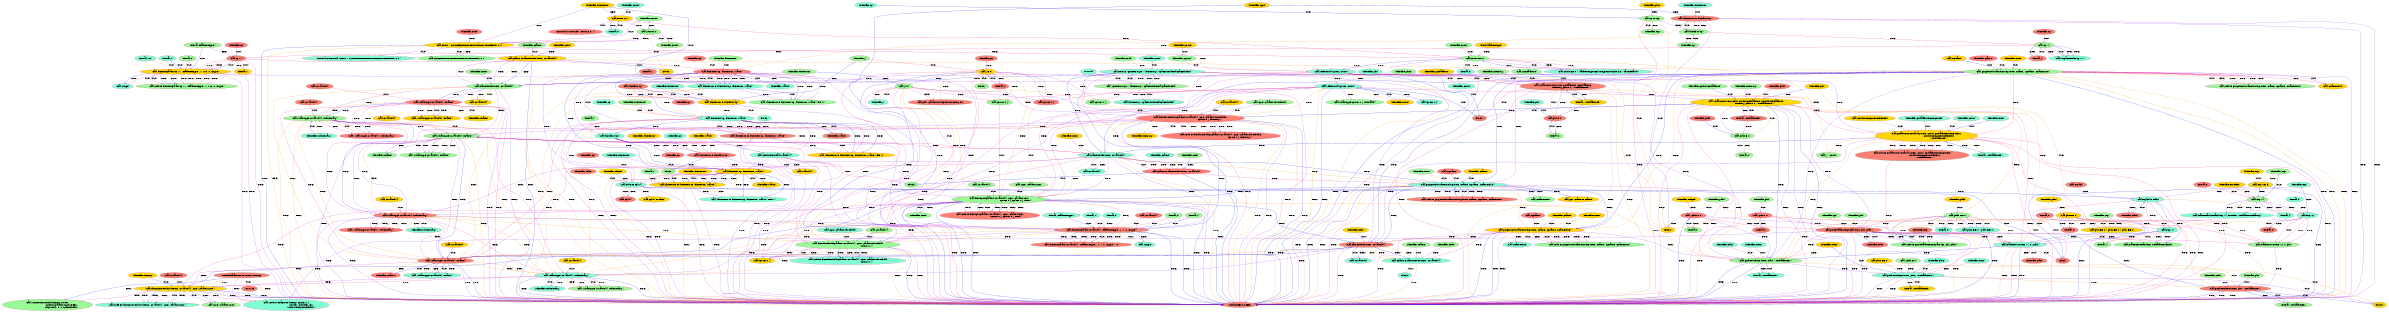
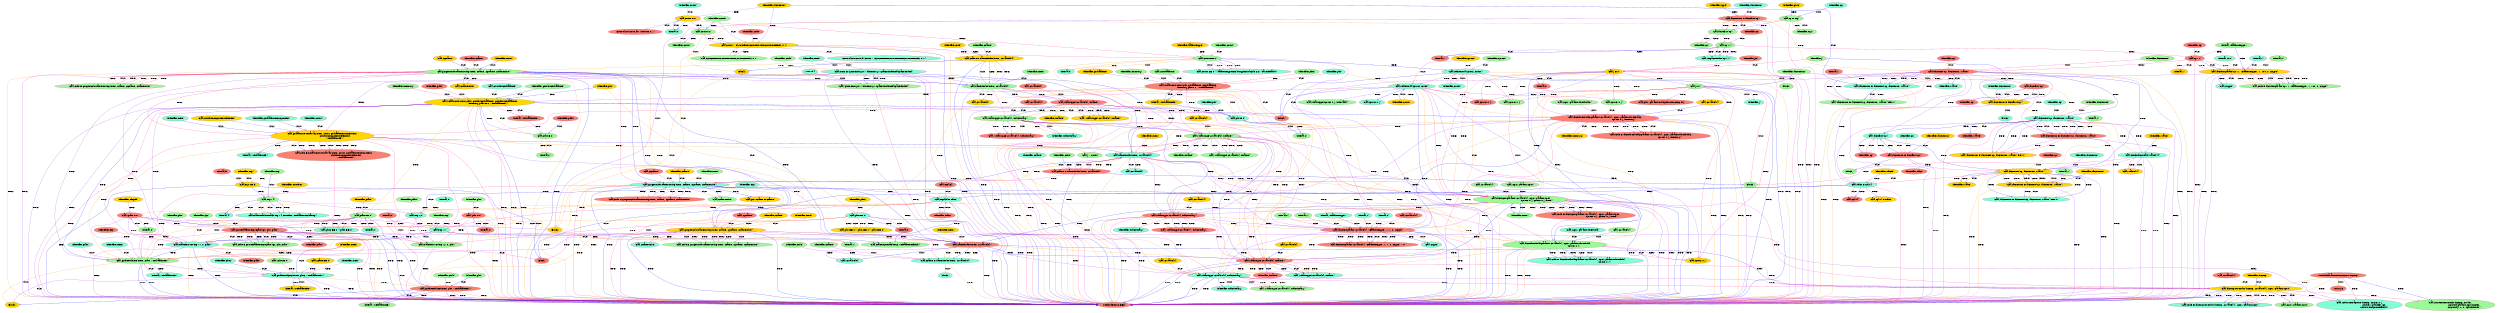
(1491, 45) -> (1190, 45)
(1182, 51) -> (1430, 63)
none -> (502, 86)
(1149, 102) -> none
(894, 112) -> (1745, 290)
(1555, 118) -> (1238, 118)
(2229, 192) -> (234, 178)
(2069, 215) -> (858, 215)
(1979, 223) -> (336, 223)
(2011, 230) -> (200, 230)
(2268, 230) -> none
(1986, 237) -> (233, 237)
(1879, 261) -> (320, 261)
